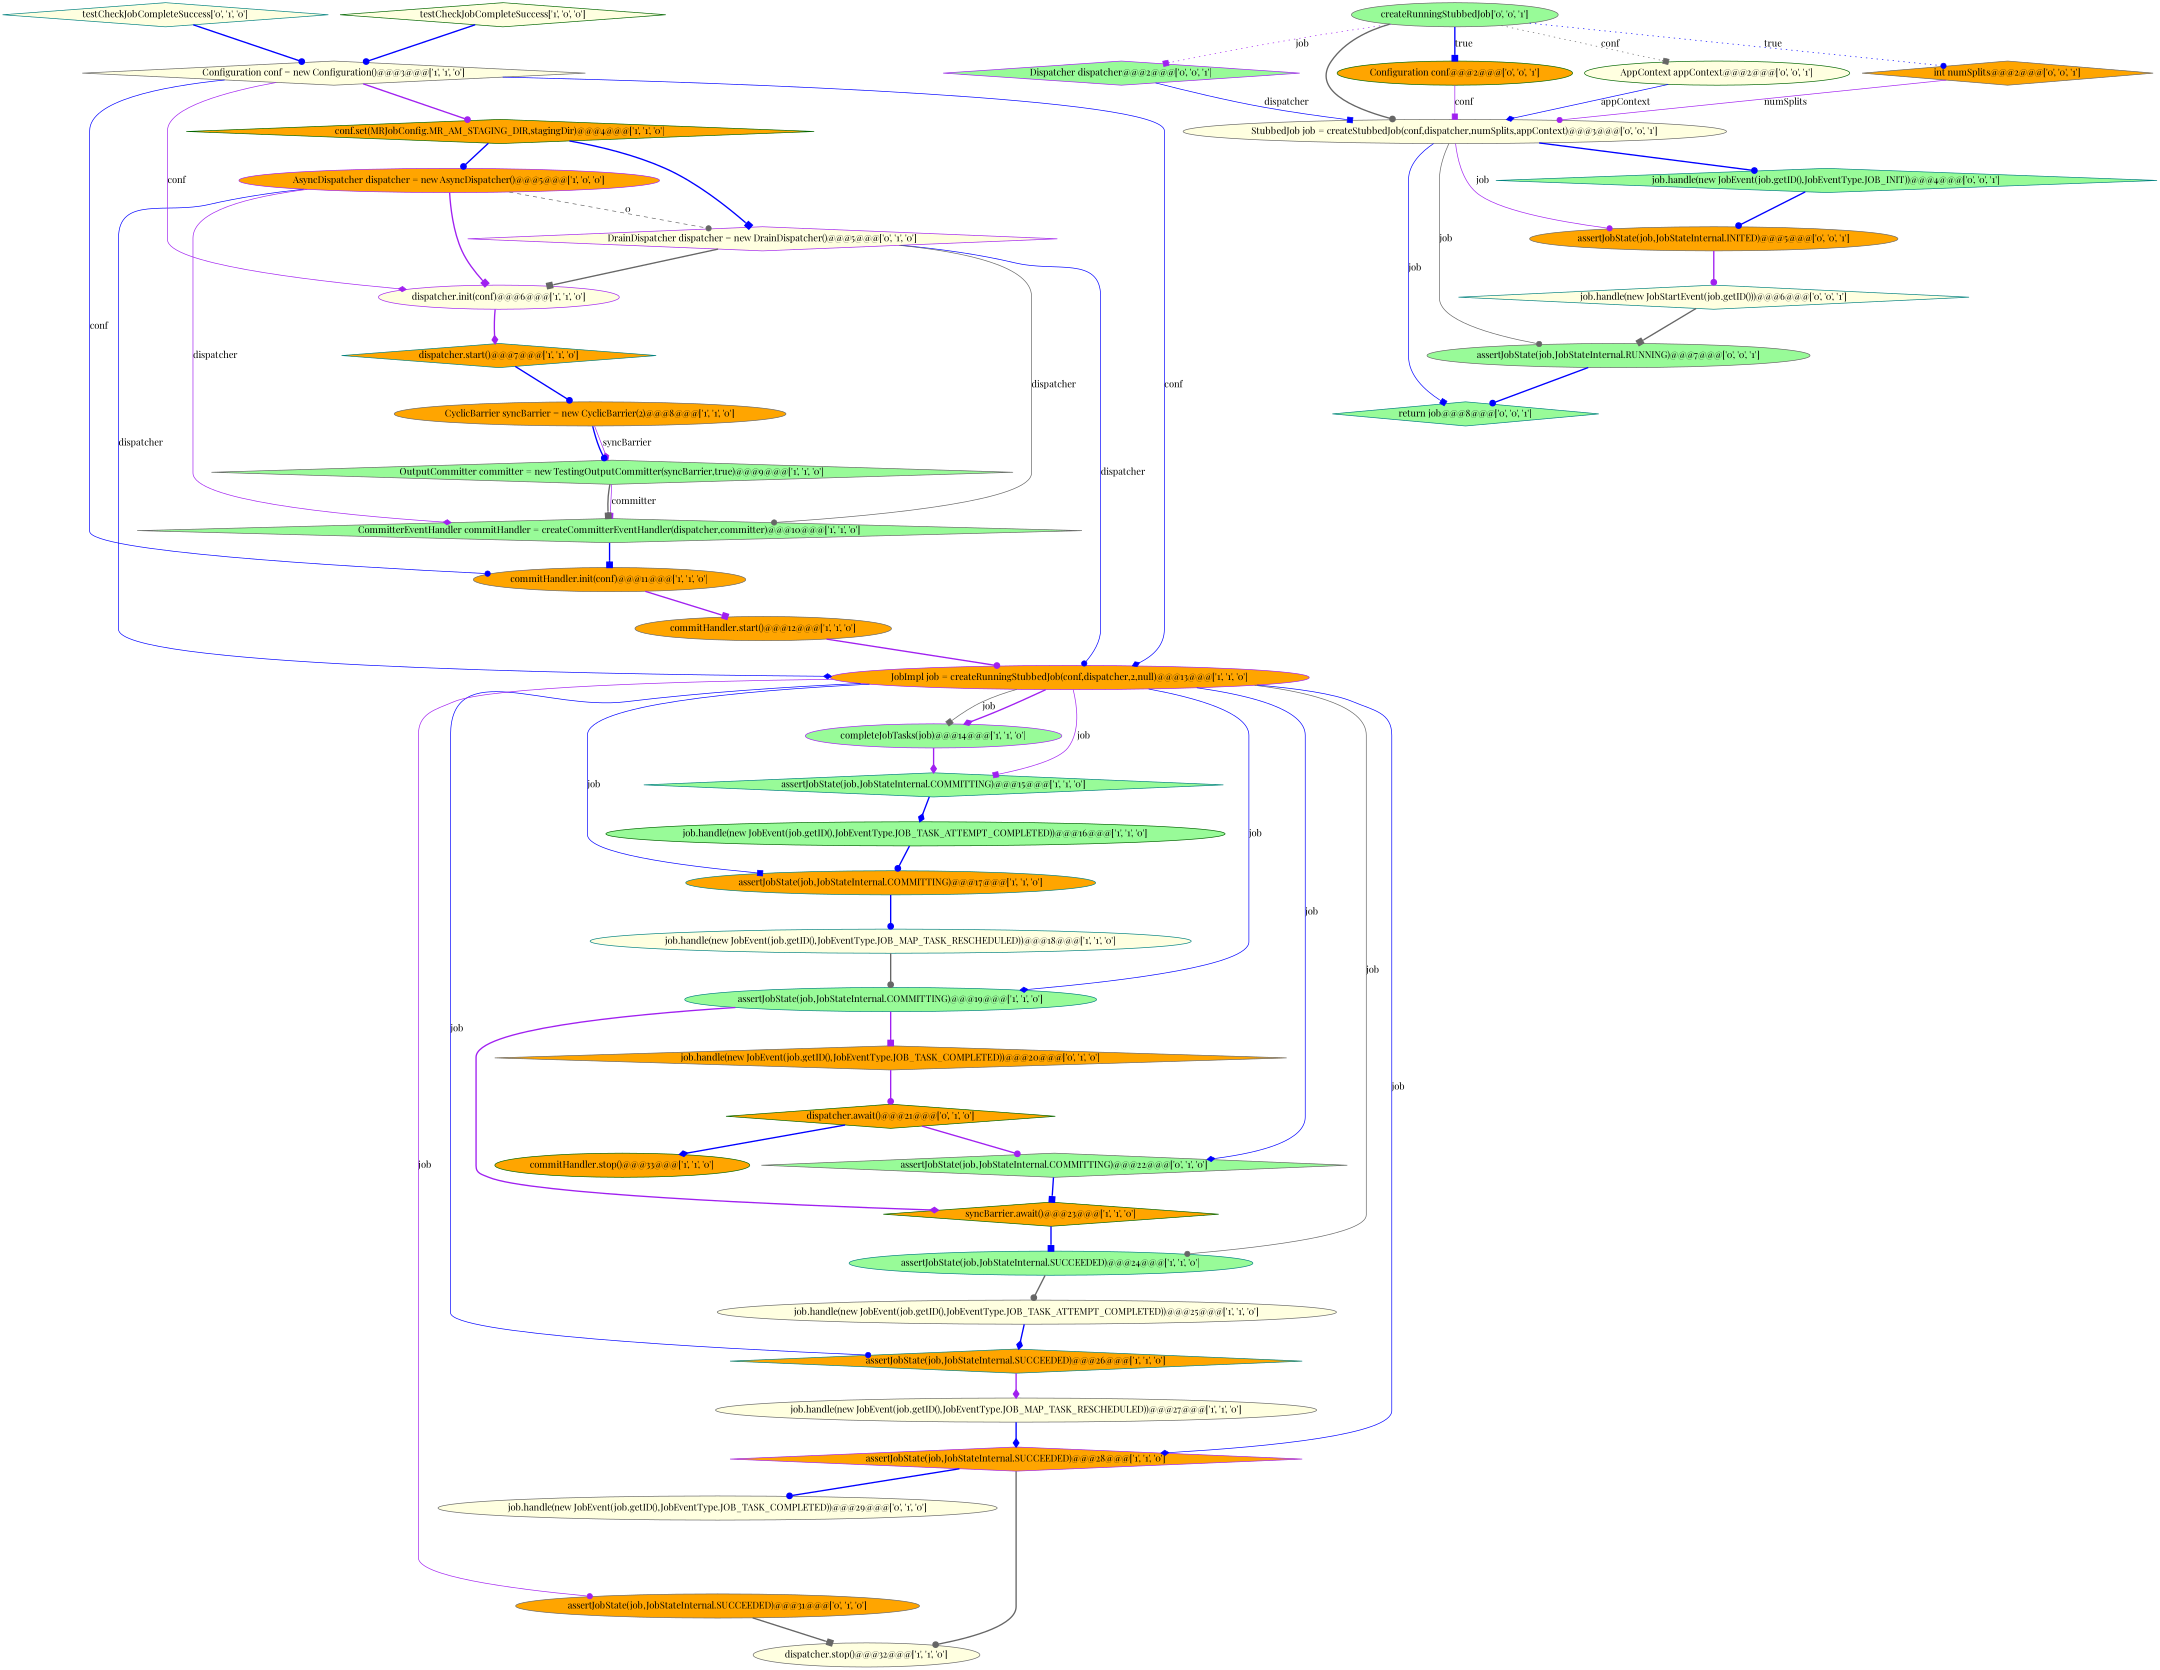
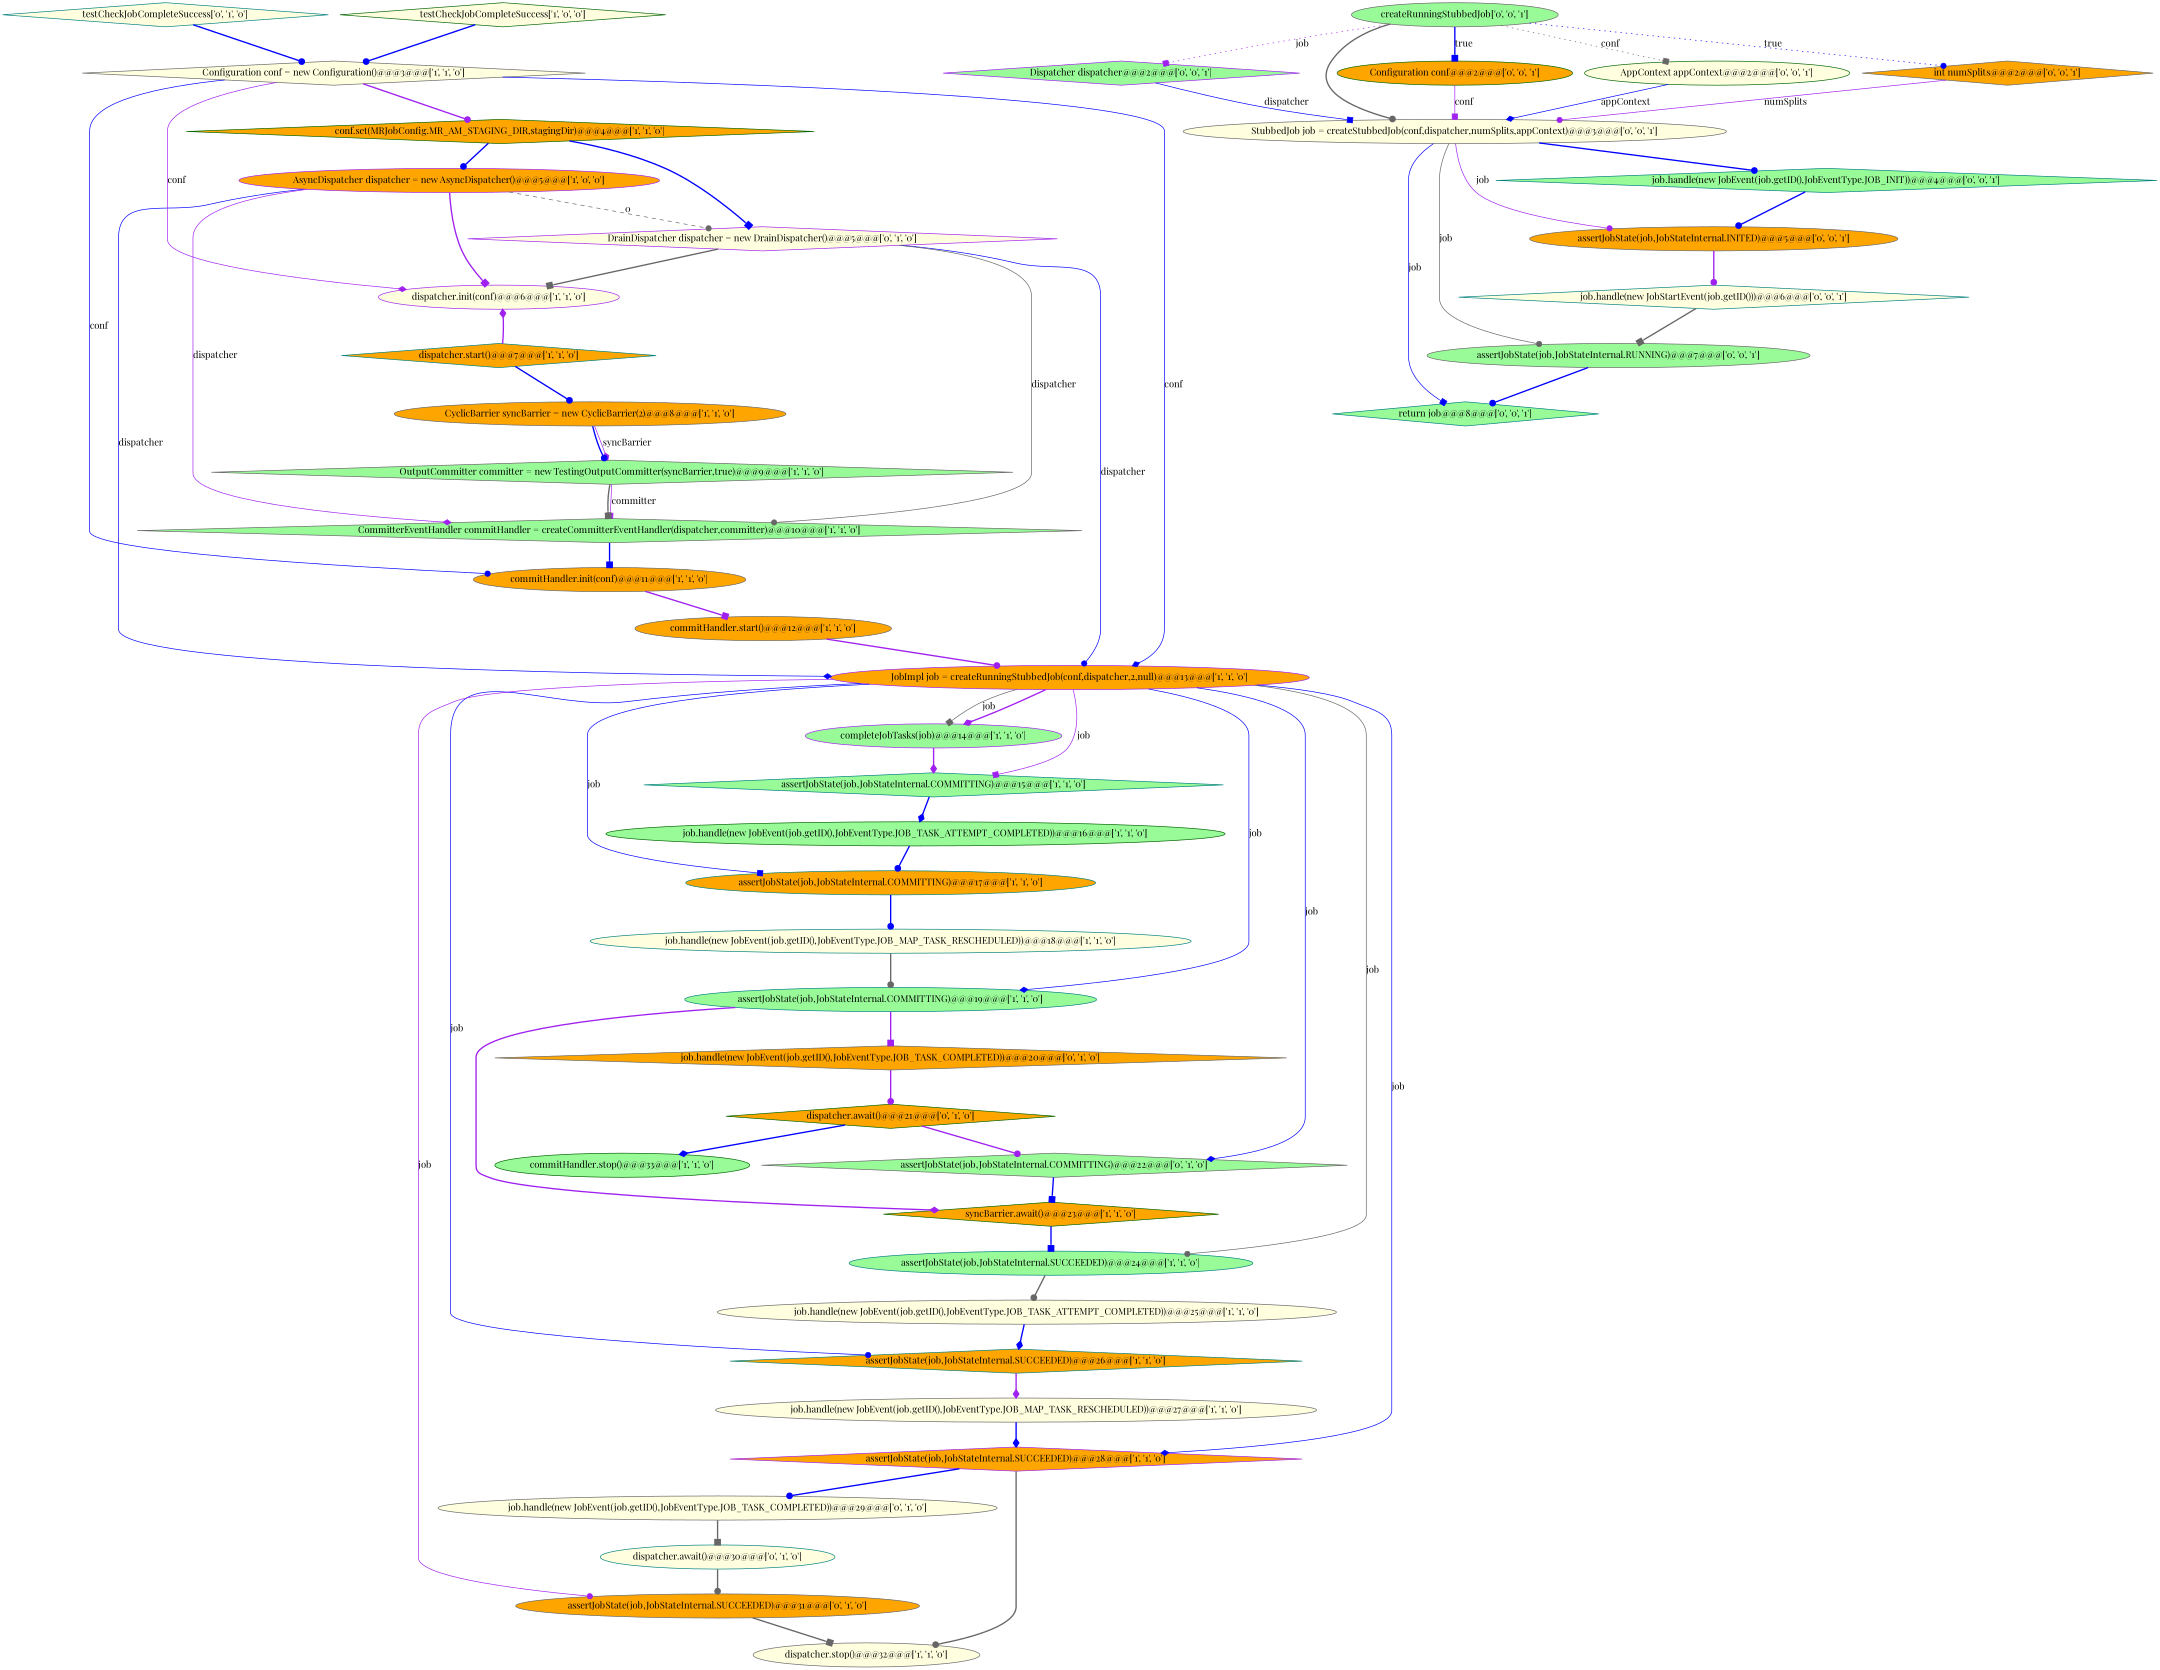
(494, 322) -> (503, 331)
(622, 1165) -> (622, 1165)
none -> (718, 1557)
